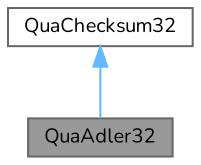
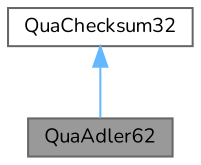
(100, 137) -> (100, 137)
